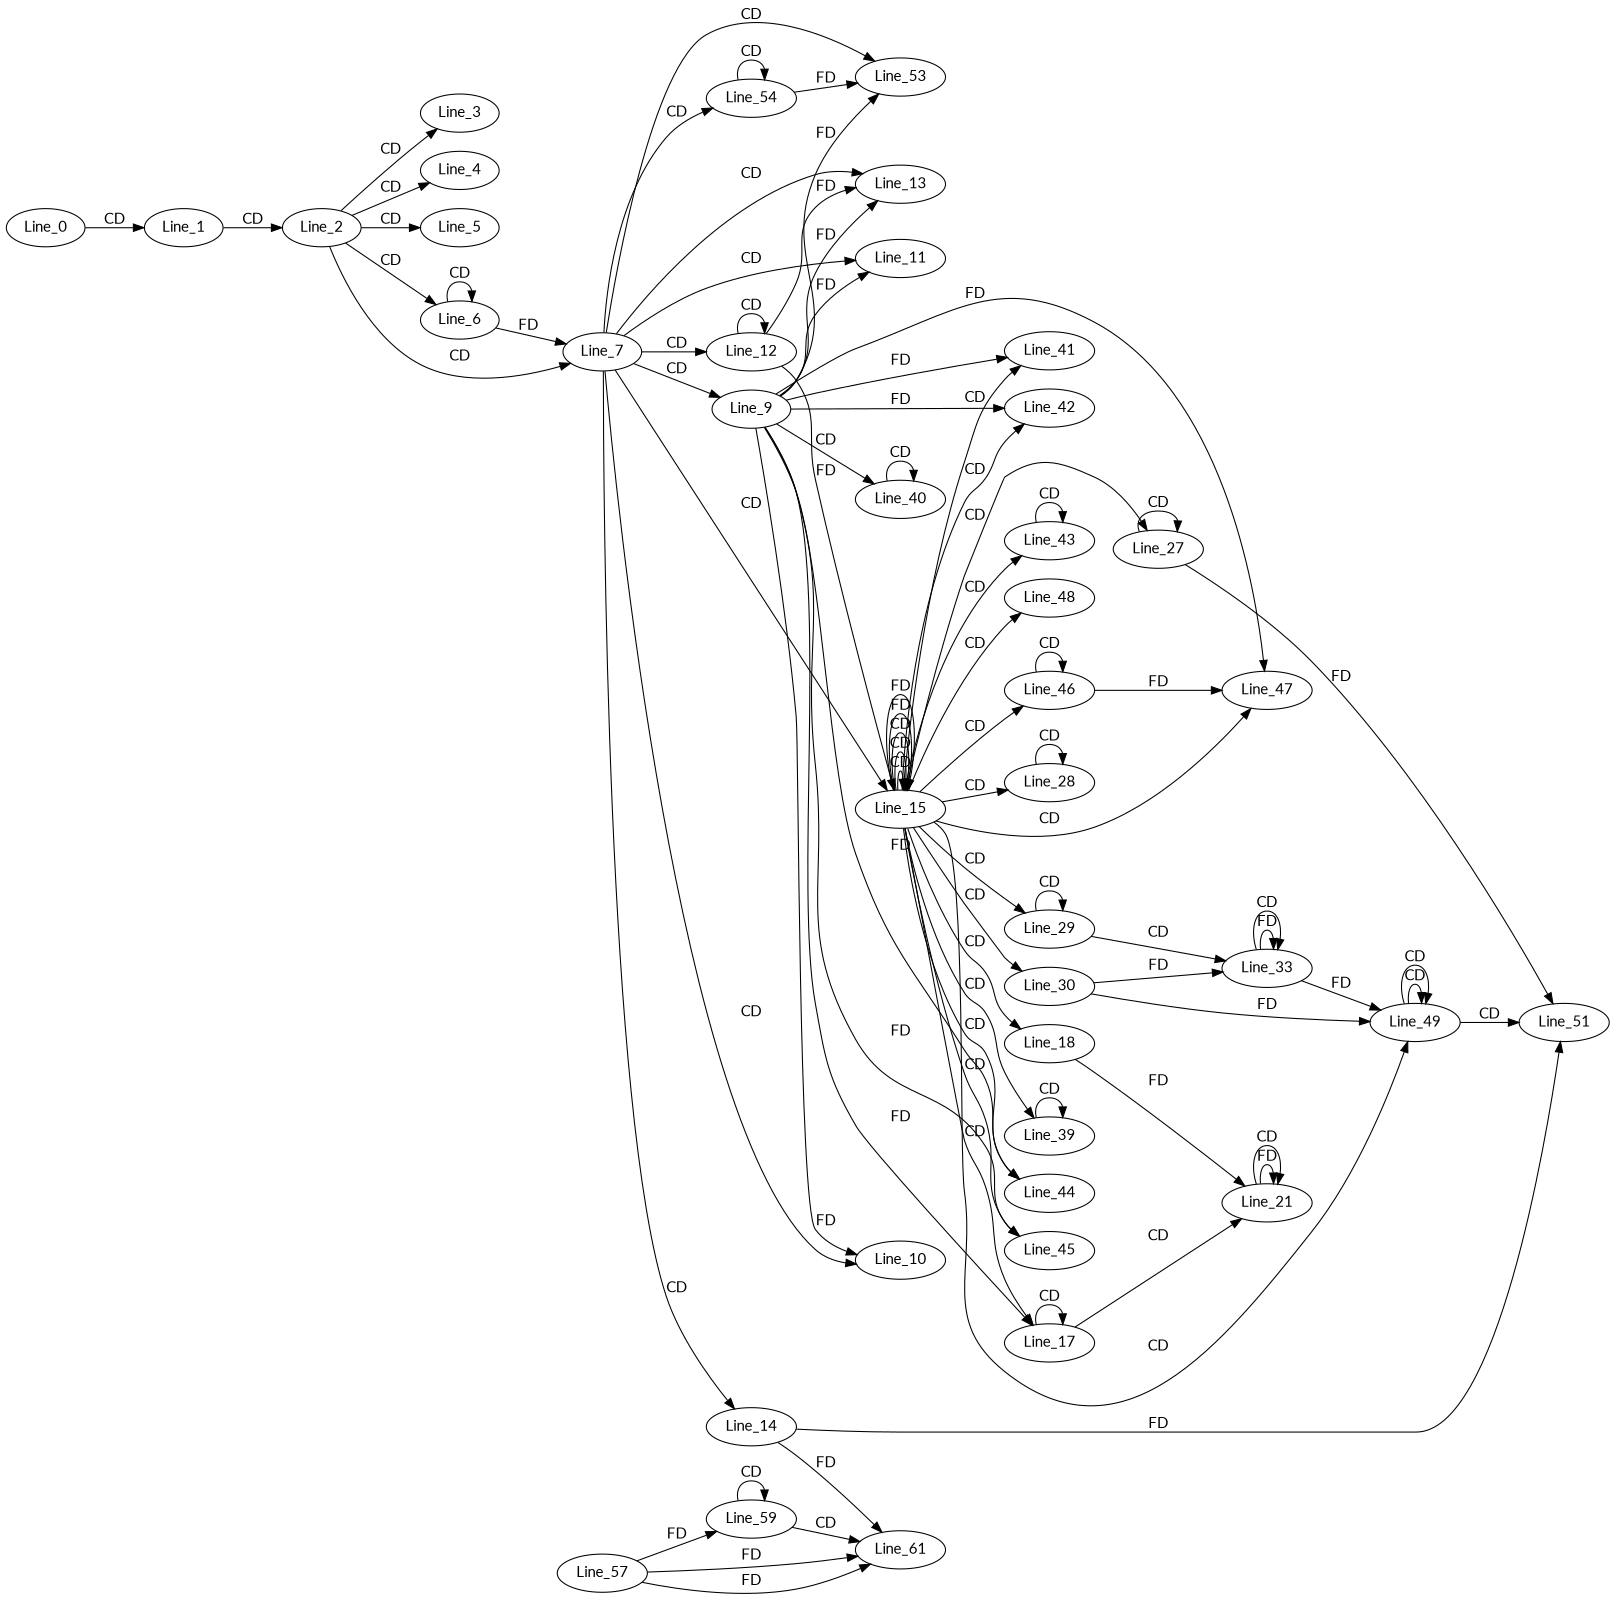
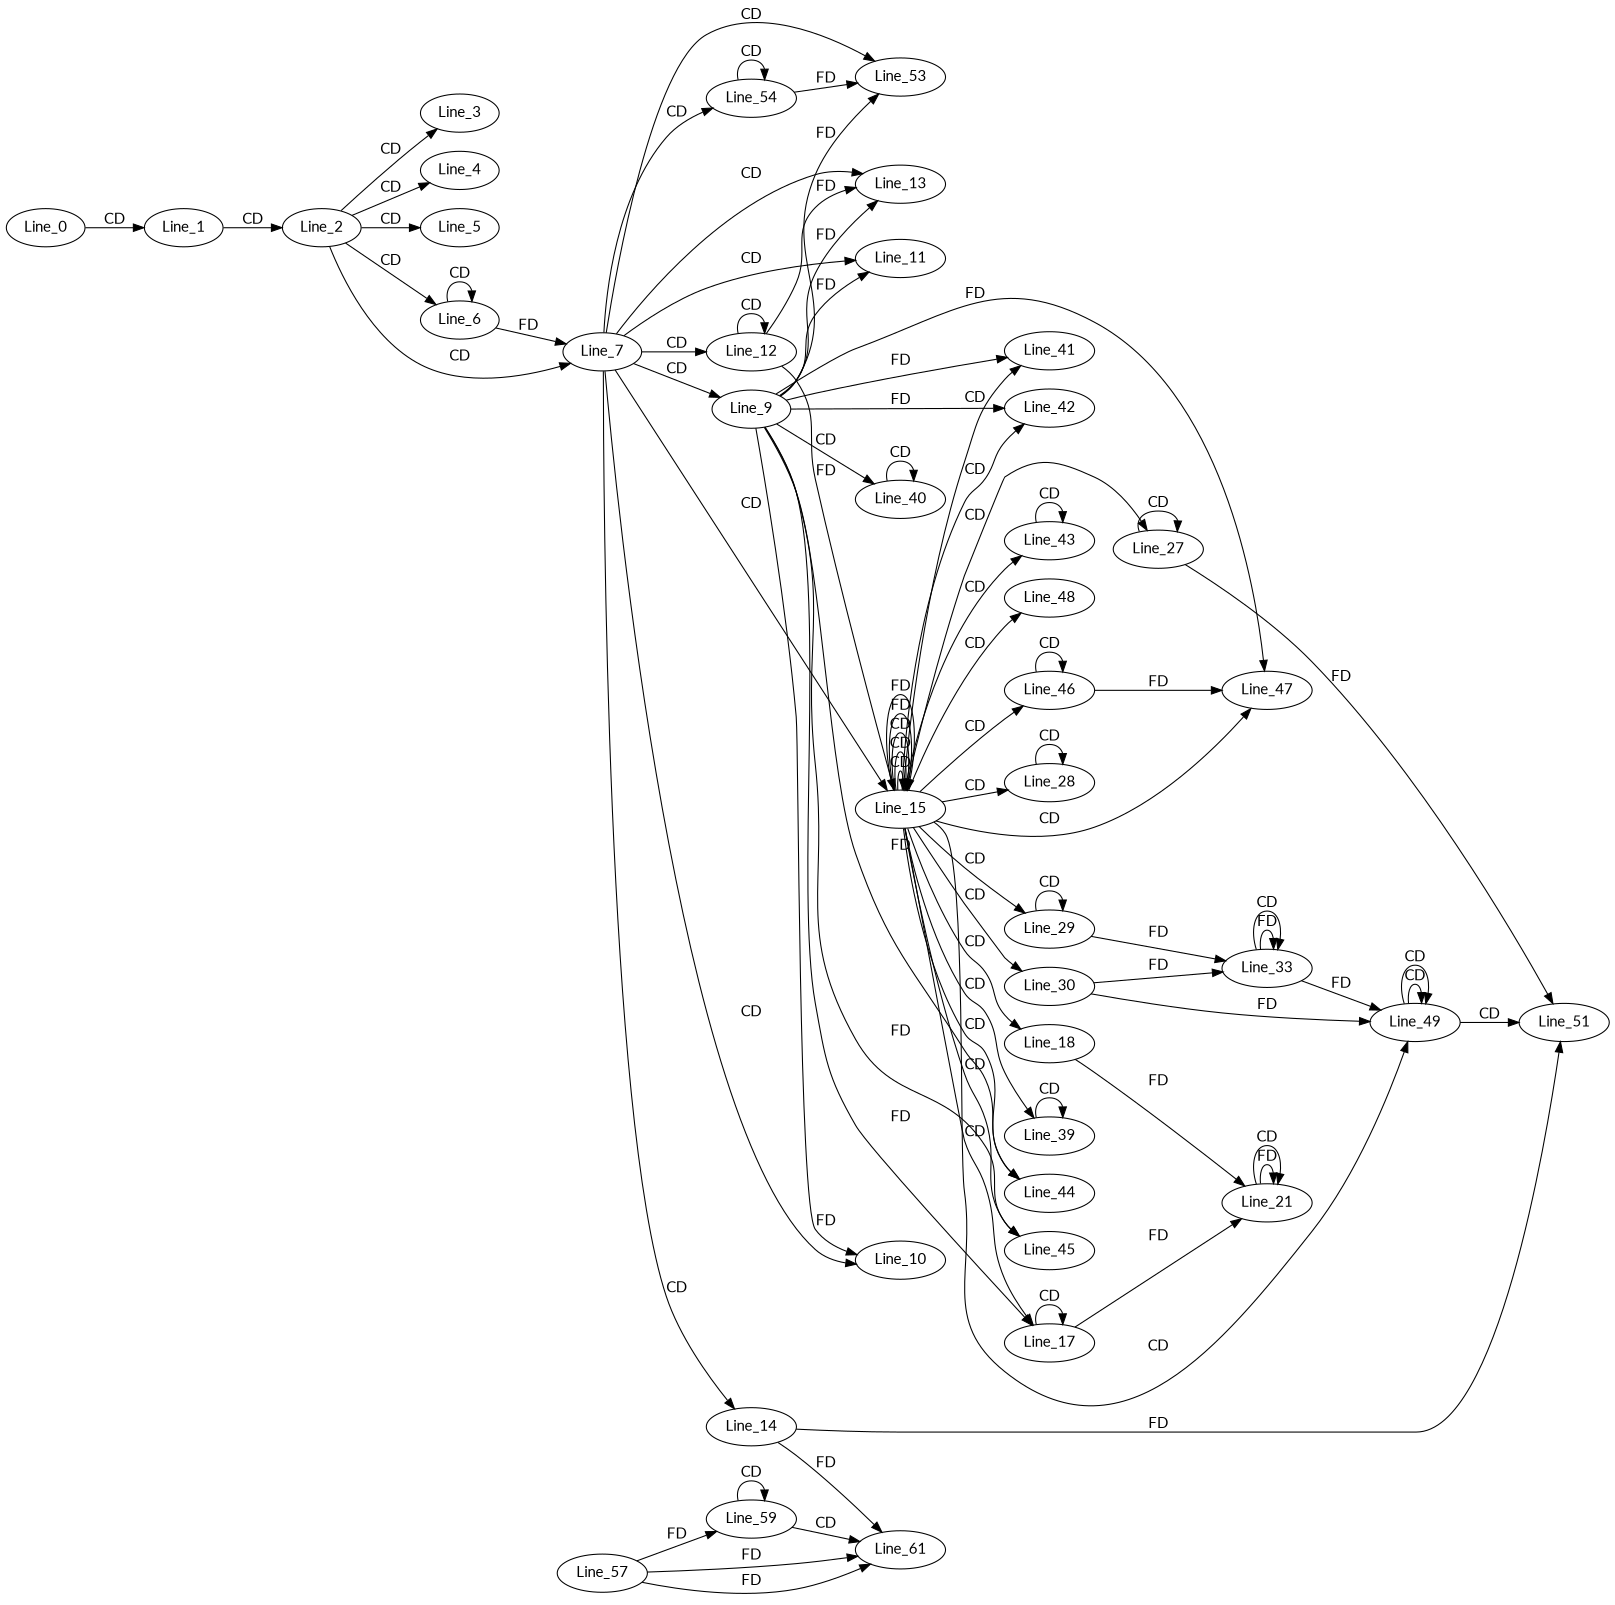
(1158, 933) -> (1158, 933)
(1158, 1236) -> (1158, 1236)
